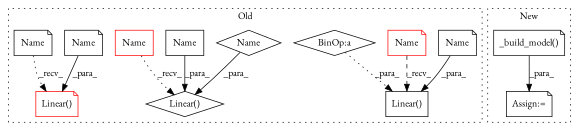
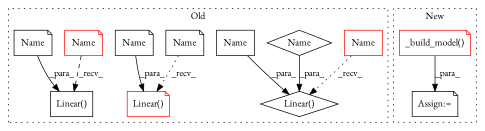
(335, 43) -> none
(529, 43) -> (435, 43)
